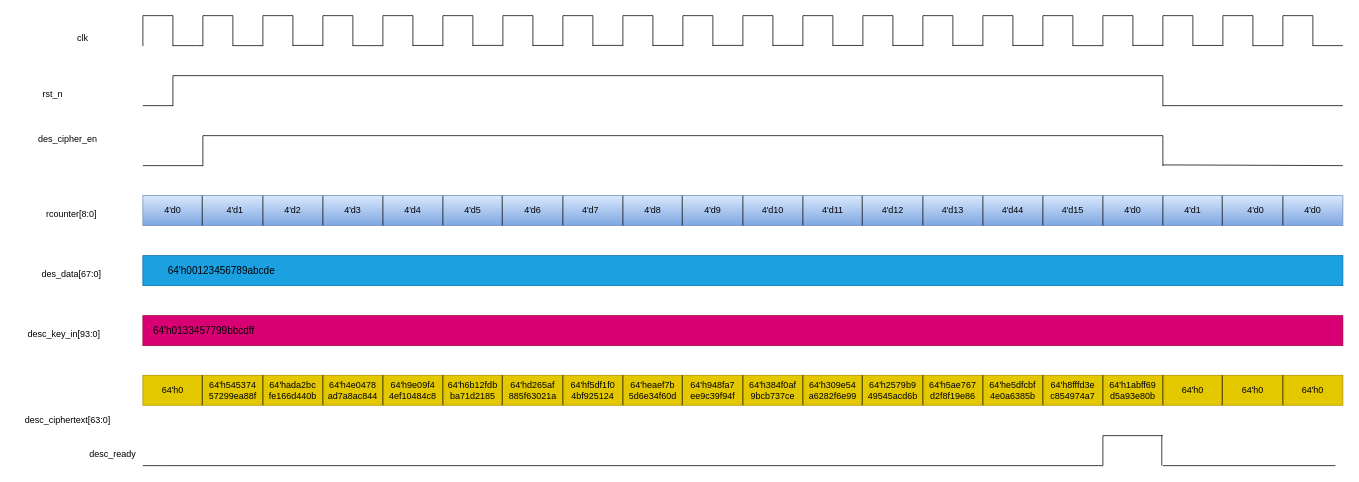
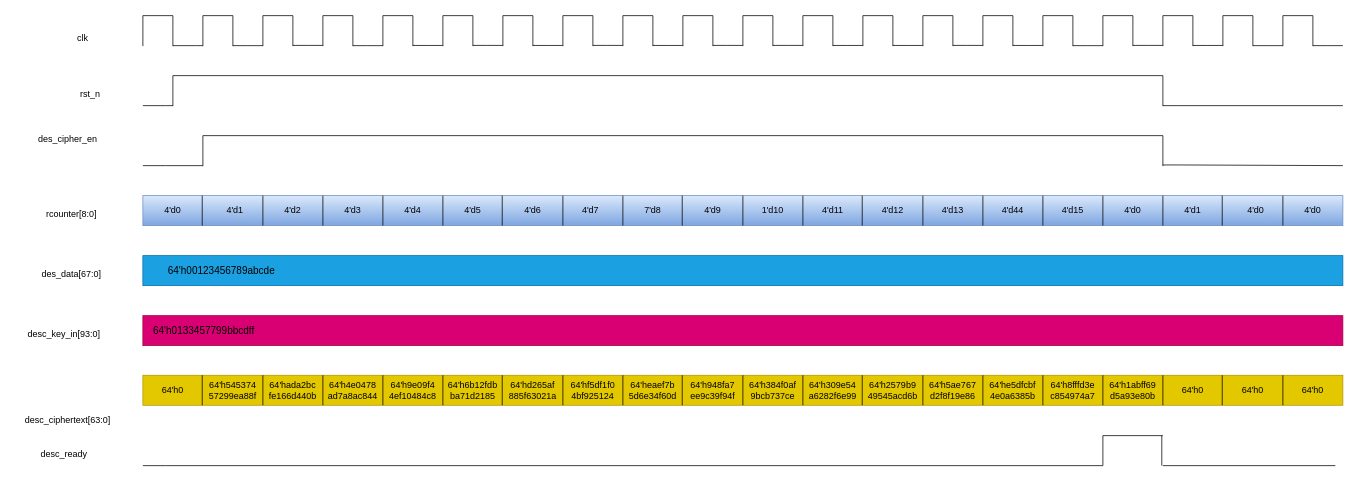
(53, 94) -> (90, 94)
(653, 210) -> (653, 210)
(773, 210) -> (773, 210)
(113, 454) -> (64, 454)
